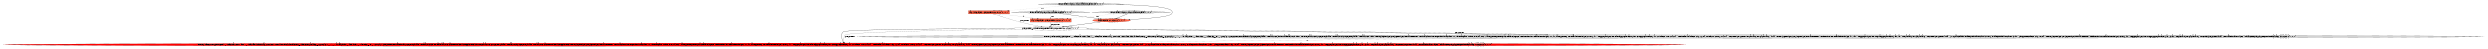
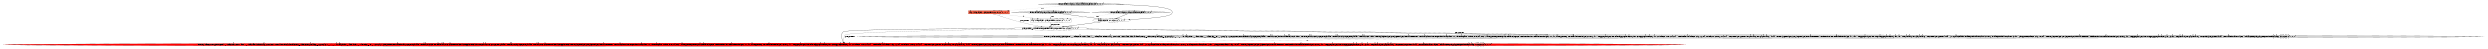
(1051, 20) -> (1051, 20)
(1112, 20) -> (1112, 20)
